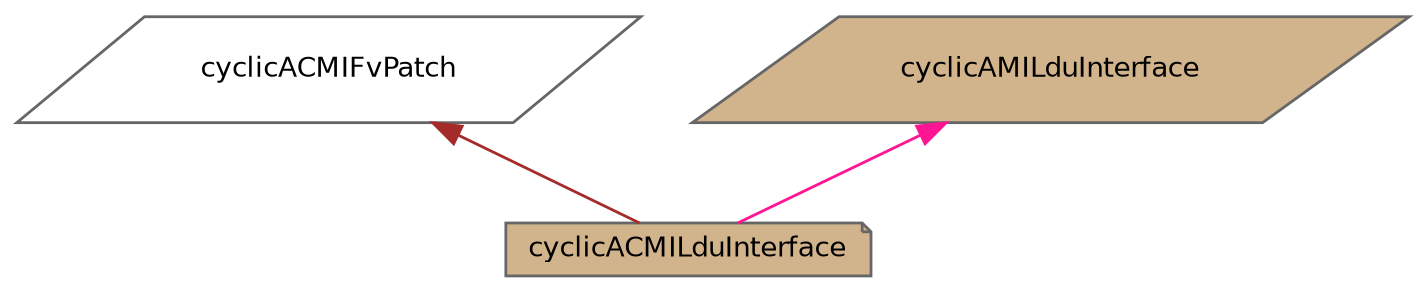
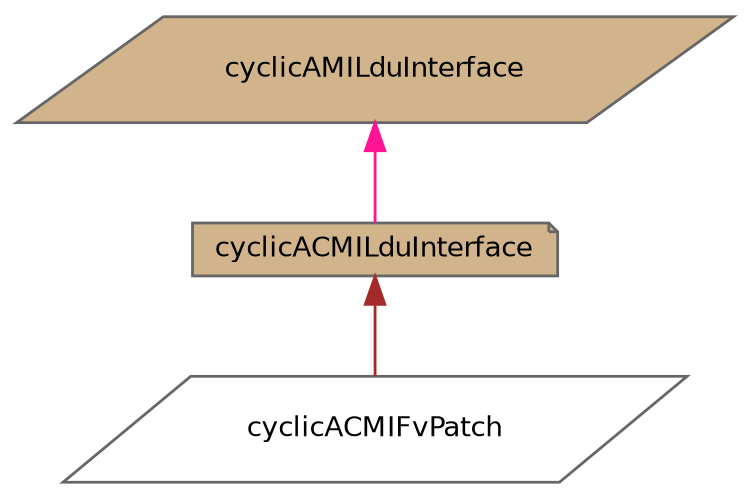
(549, 179) -> (375, 341)
